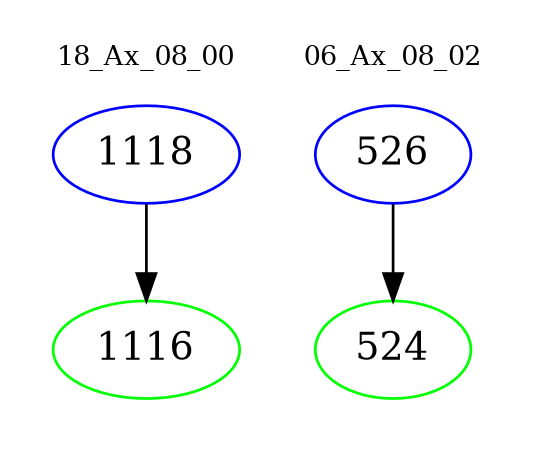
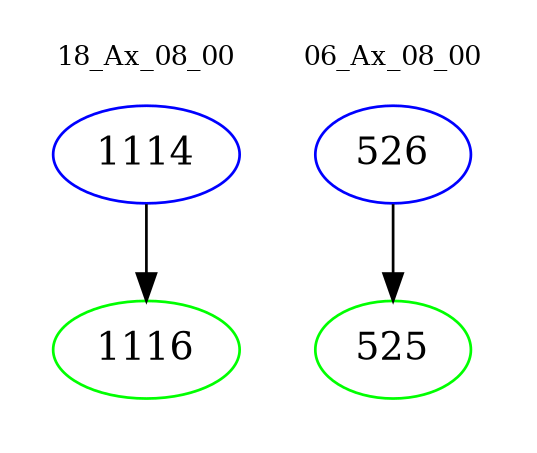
(393, 58) -> (393, 58)
(146, 155) -> (146, 155)
(393, 350) -> (393, 350)
